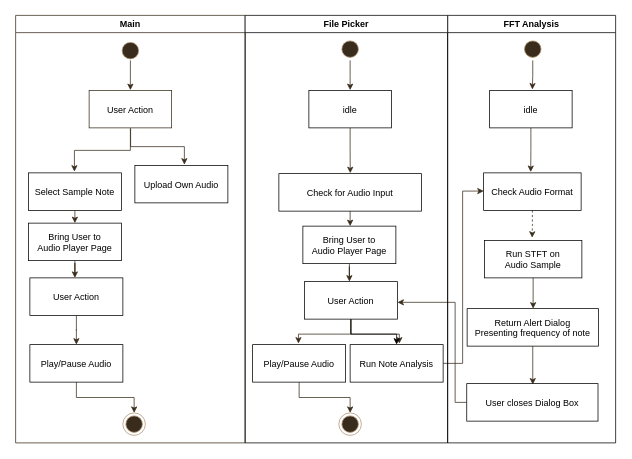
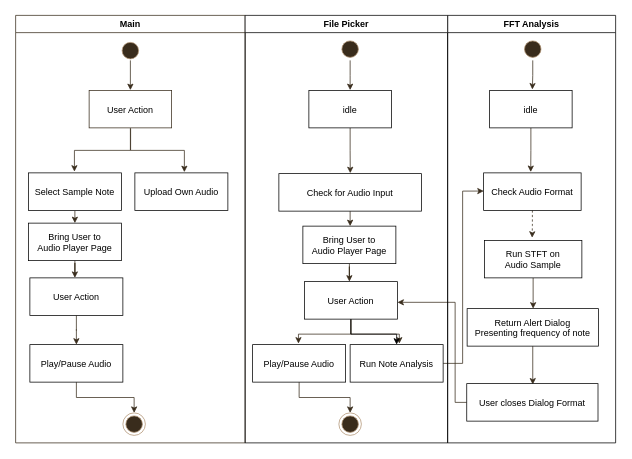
(181, 184) -> (181, 192)
(532, 403) -> (532, 403)
